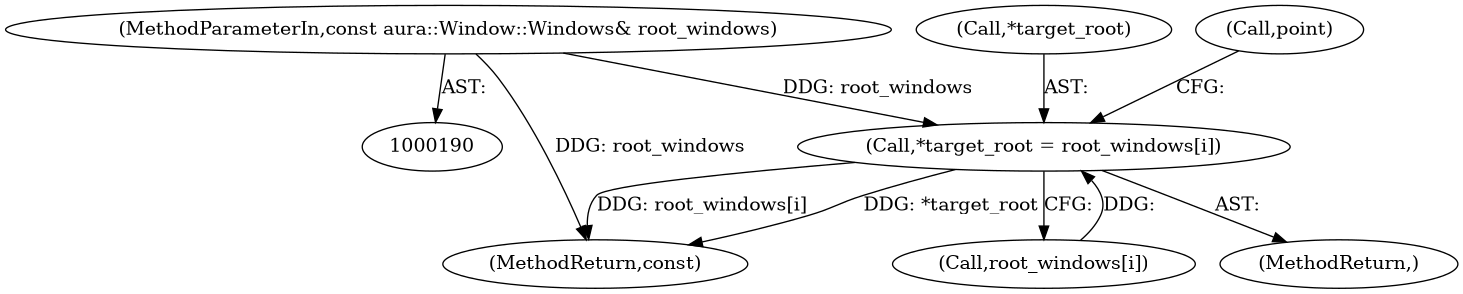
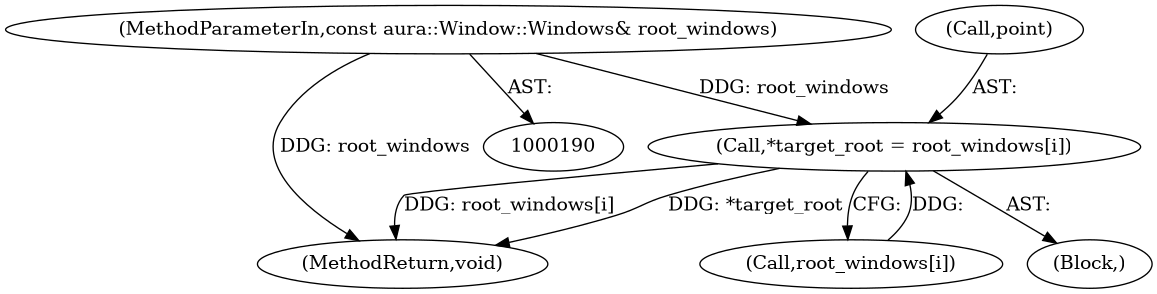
(1044, 30) -> none
(1204, 88) -> (998, 88)
(595, 264) -> (403, 264)
(1339, 264) -> (1090, 264)
